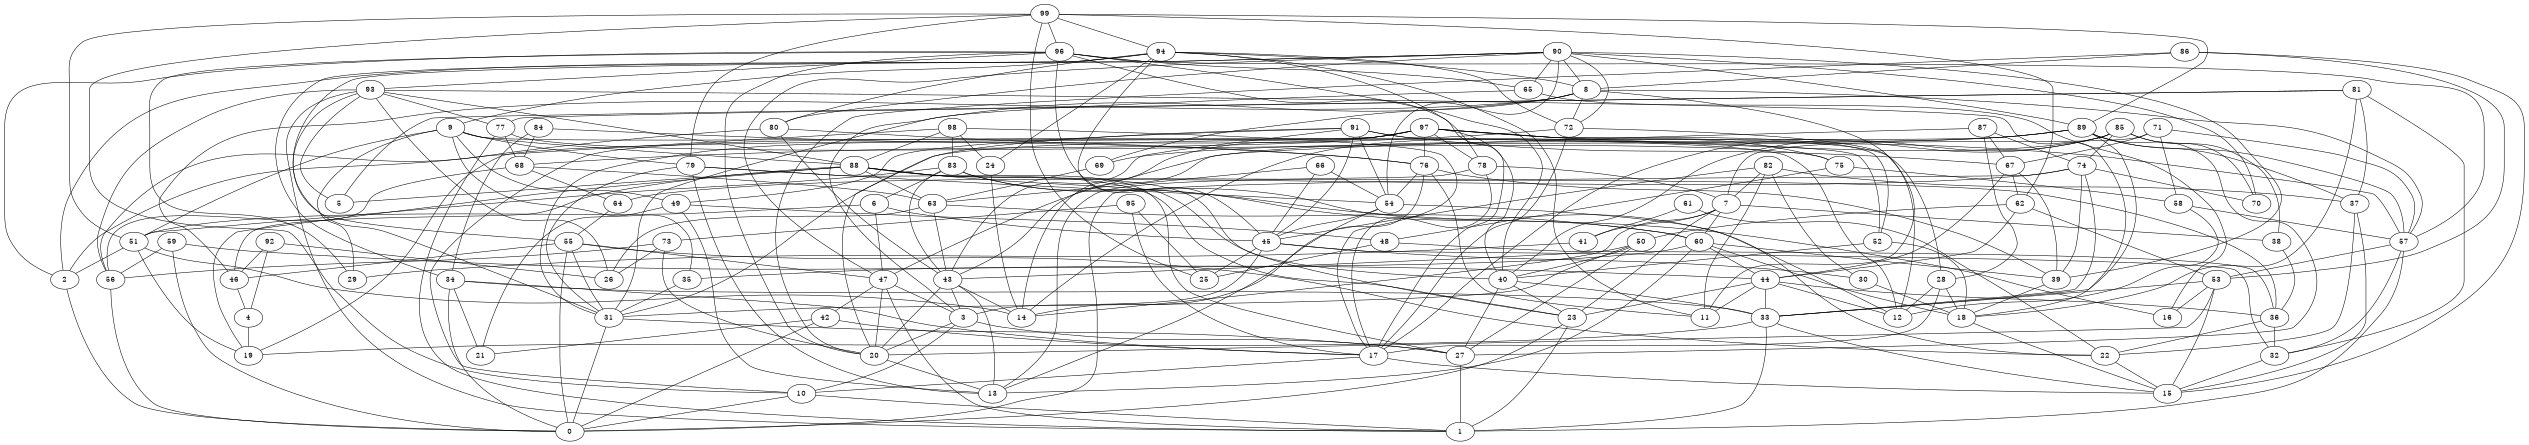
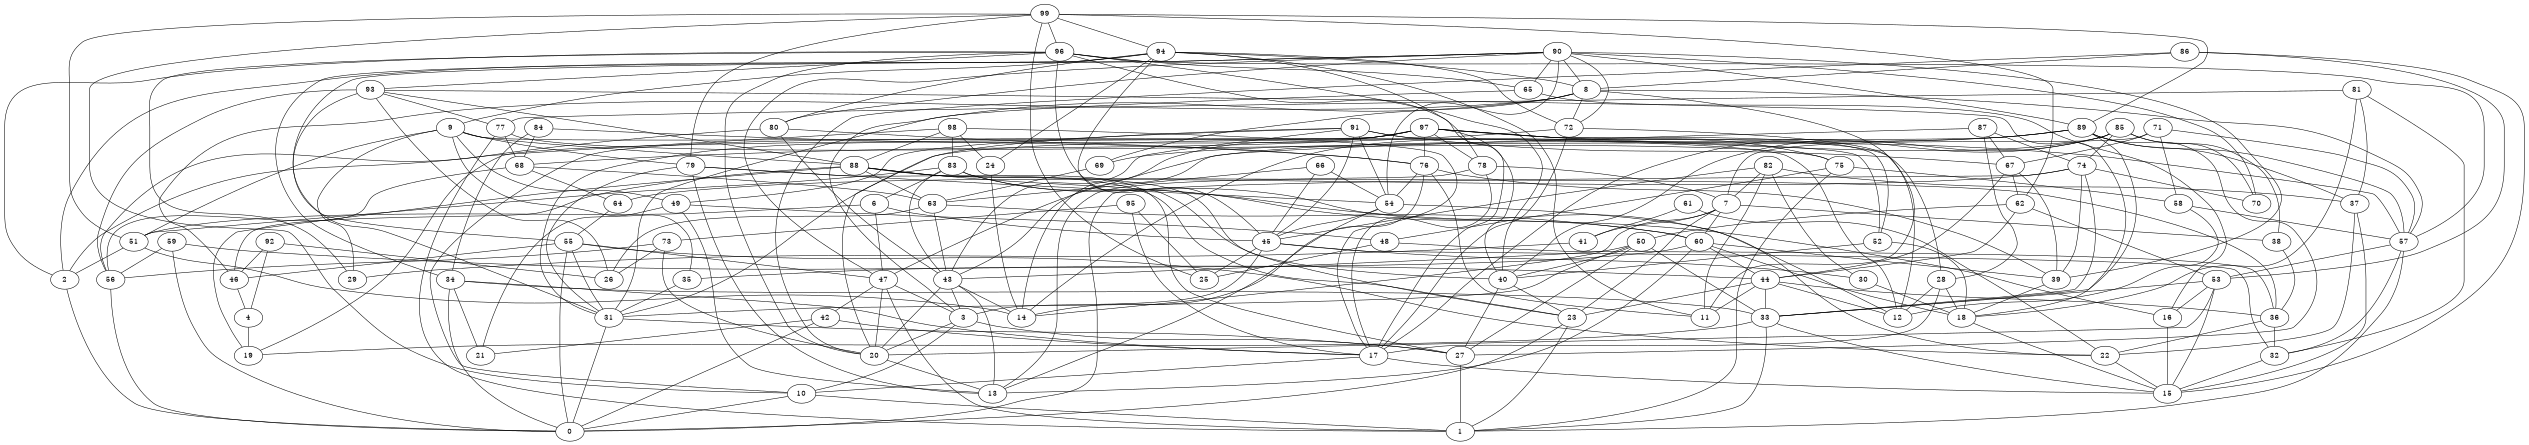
(339, 204) -> none
(1647, 297) -> (1711, 284)
(178, 311) -> none
none -> (2168, 356)
(743, 421) -> (1728, 374)
